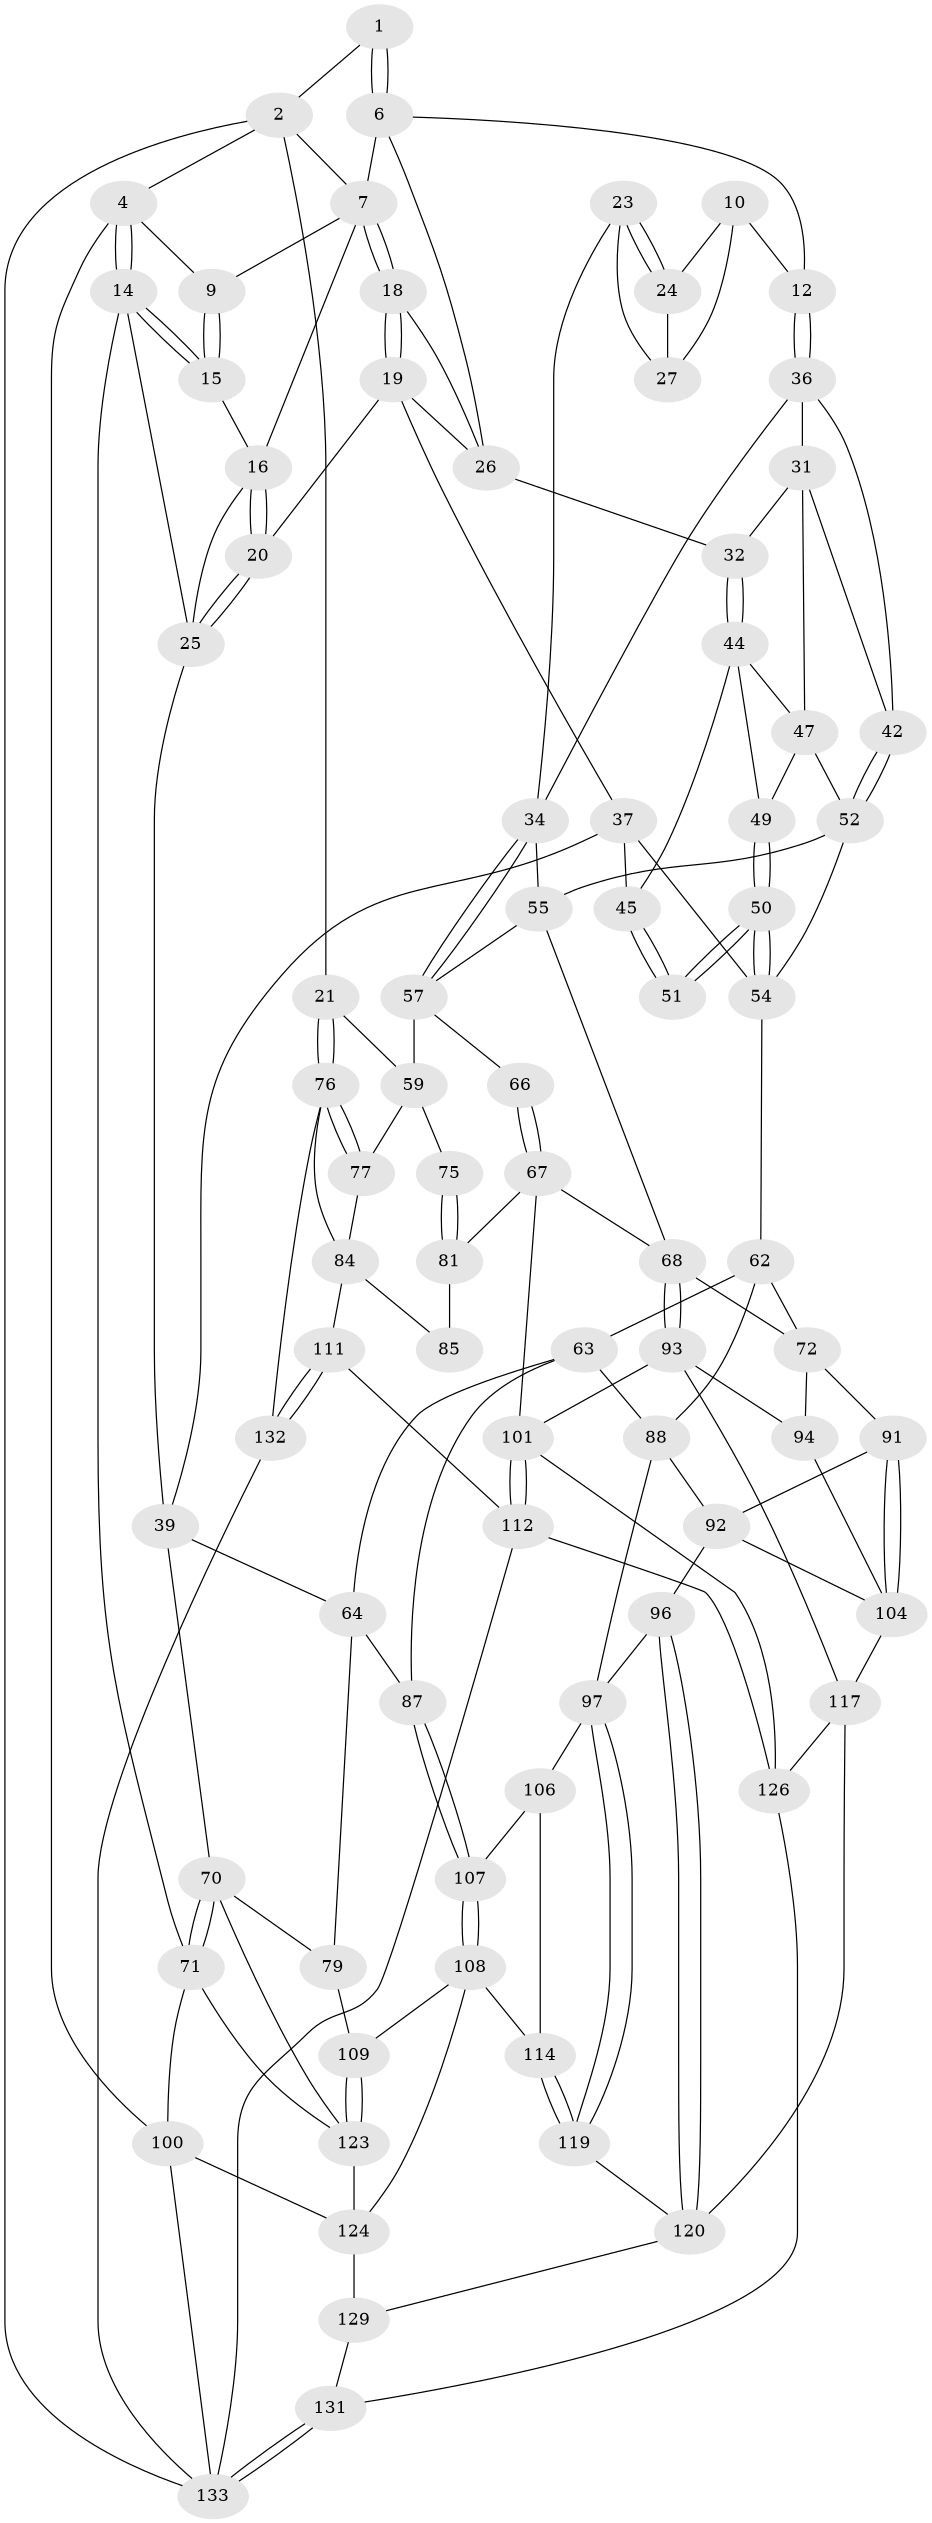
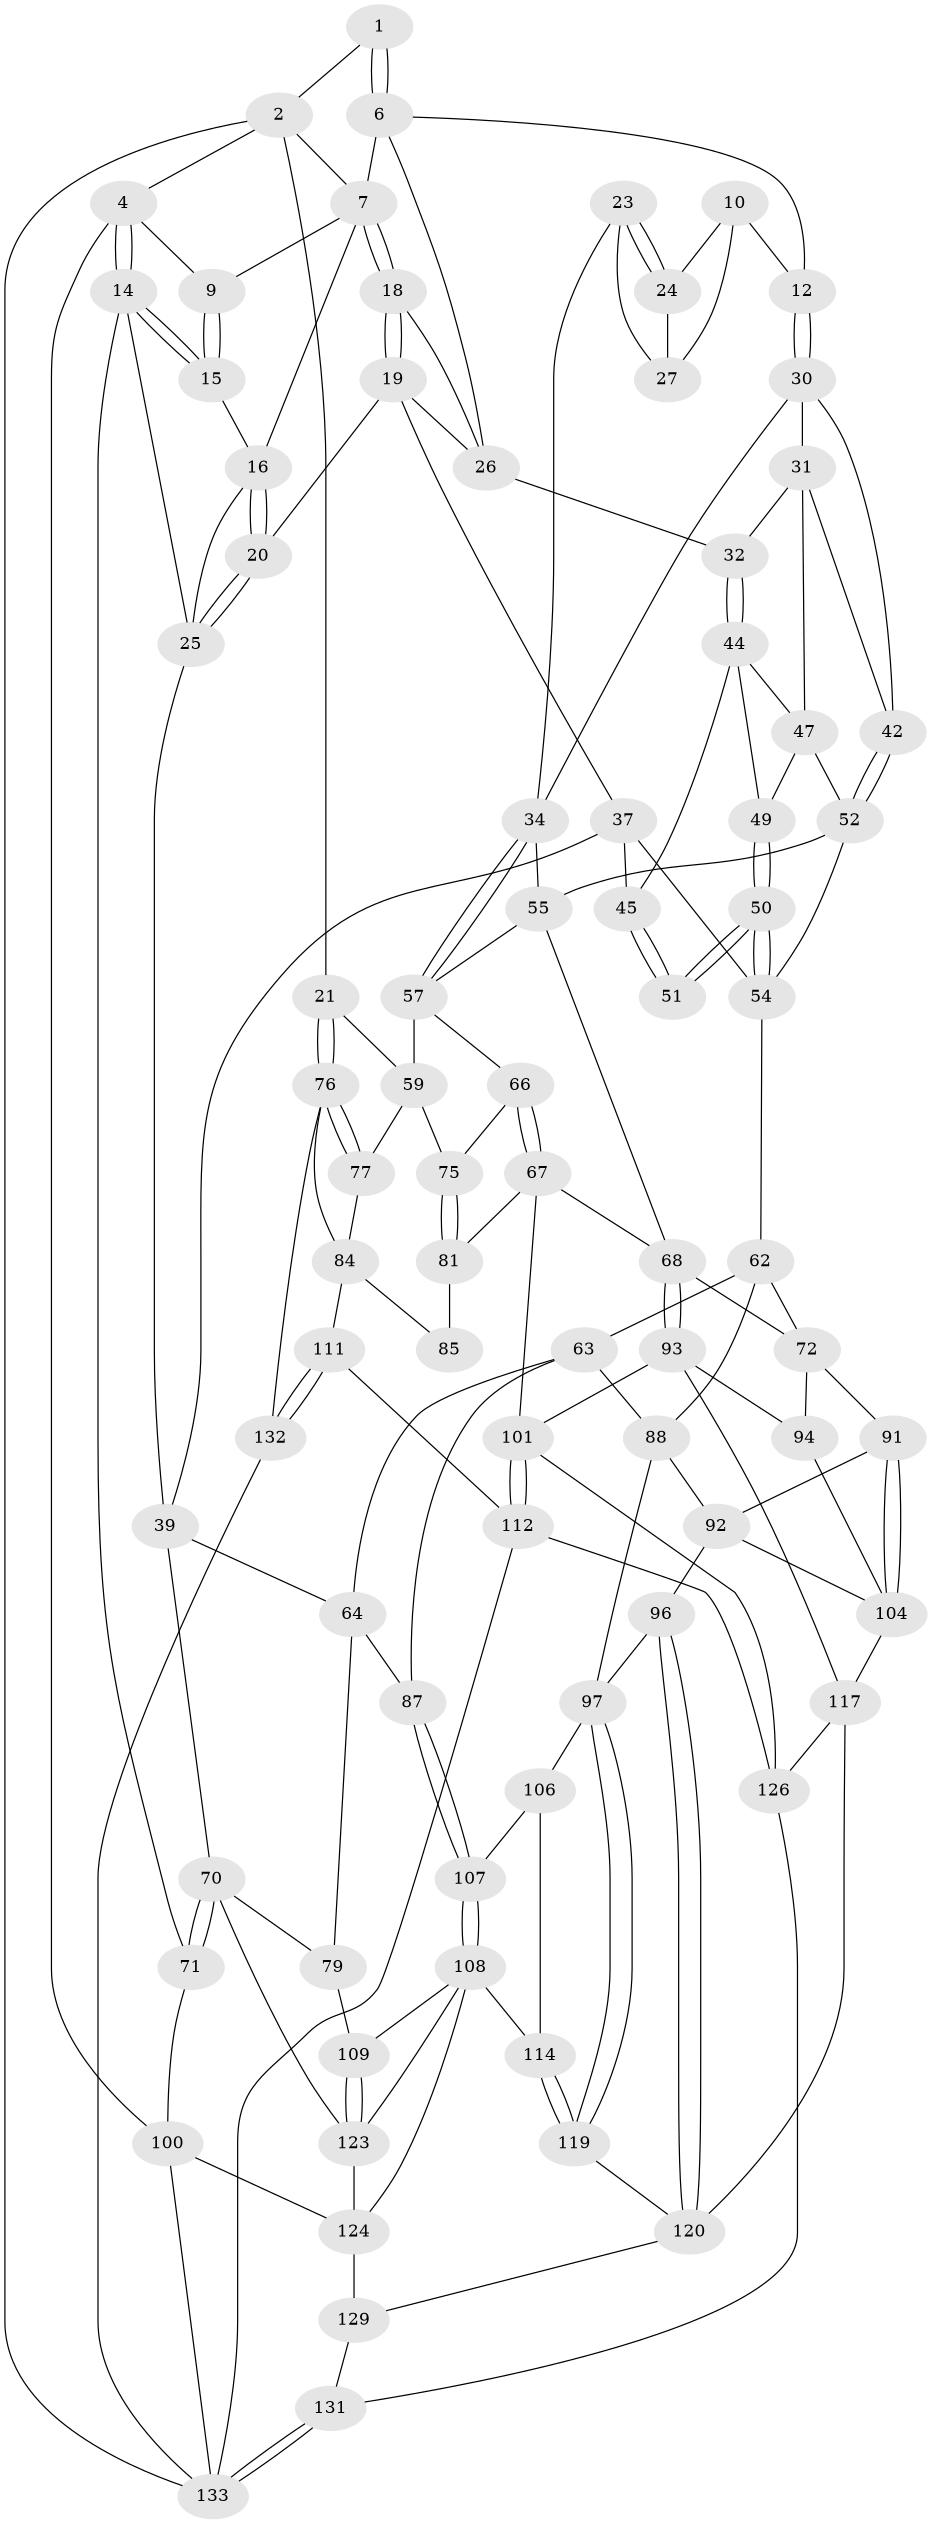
(802, 380) -> (802, 380)
none -> (485, 1129)
(257, 2067) -> (415, 2057)
